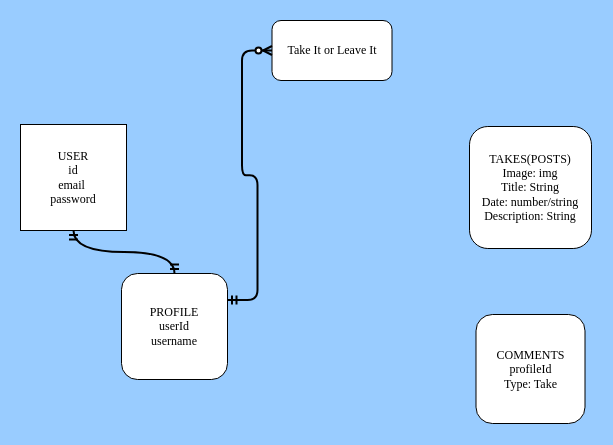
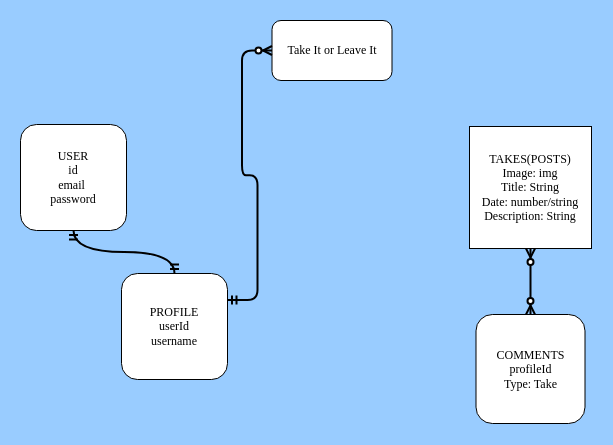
(74, 178) -> (74, 178)
(531, 188) -> (531, 188)
none -> (531, 282)
